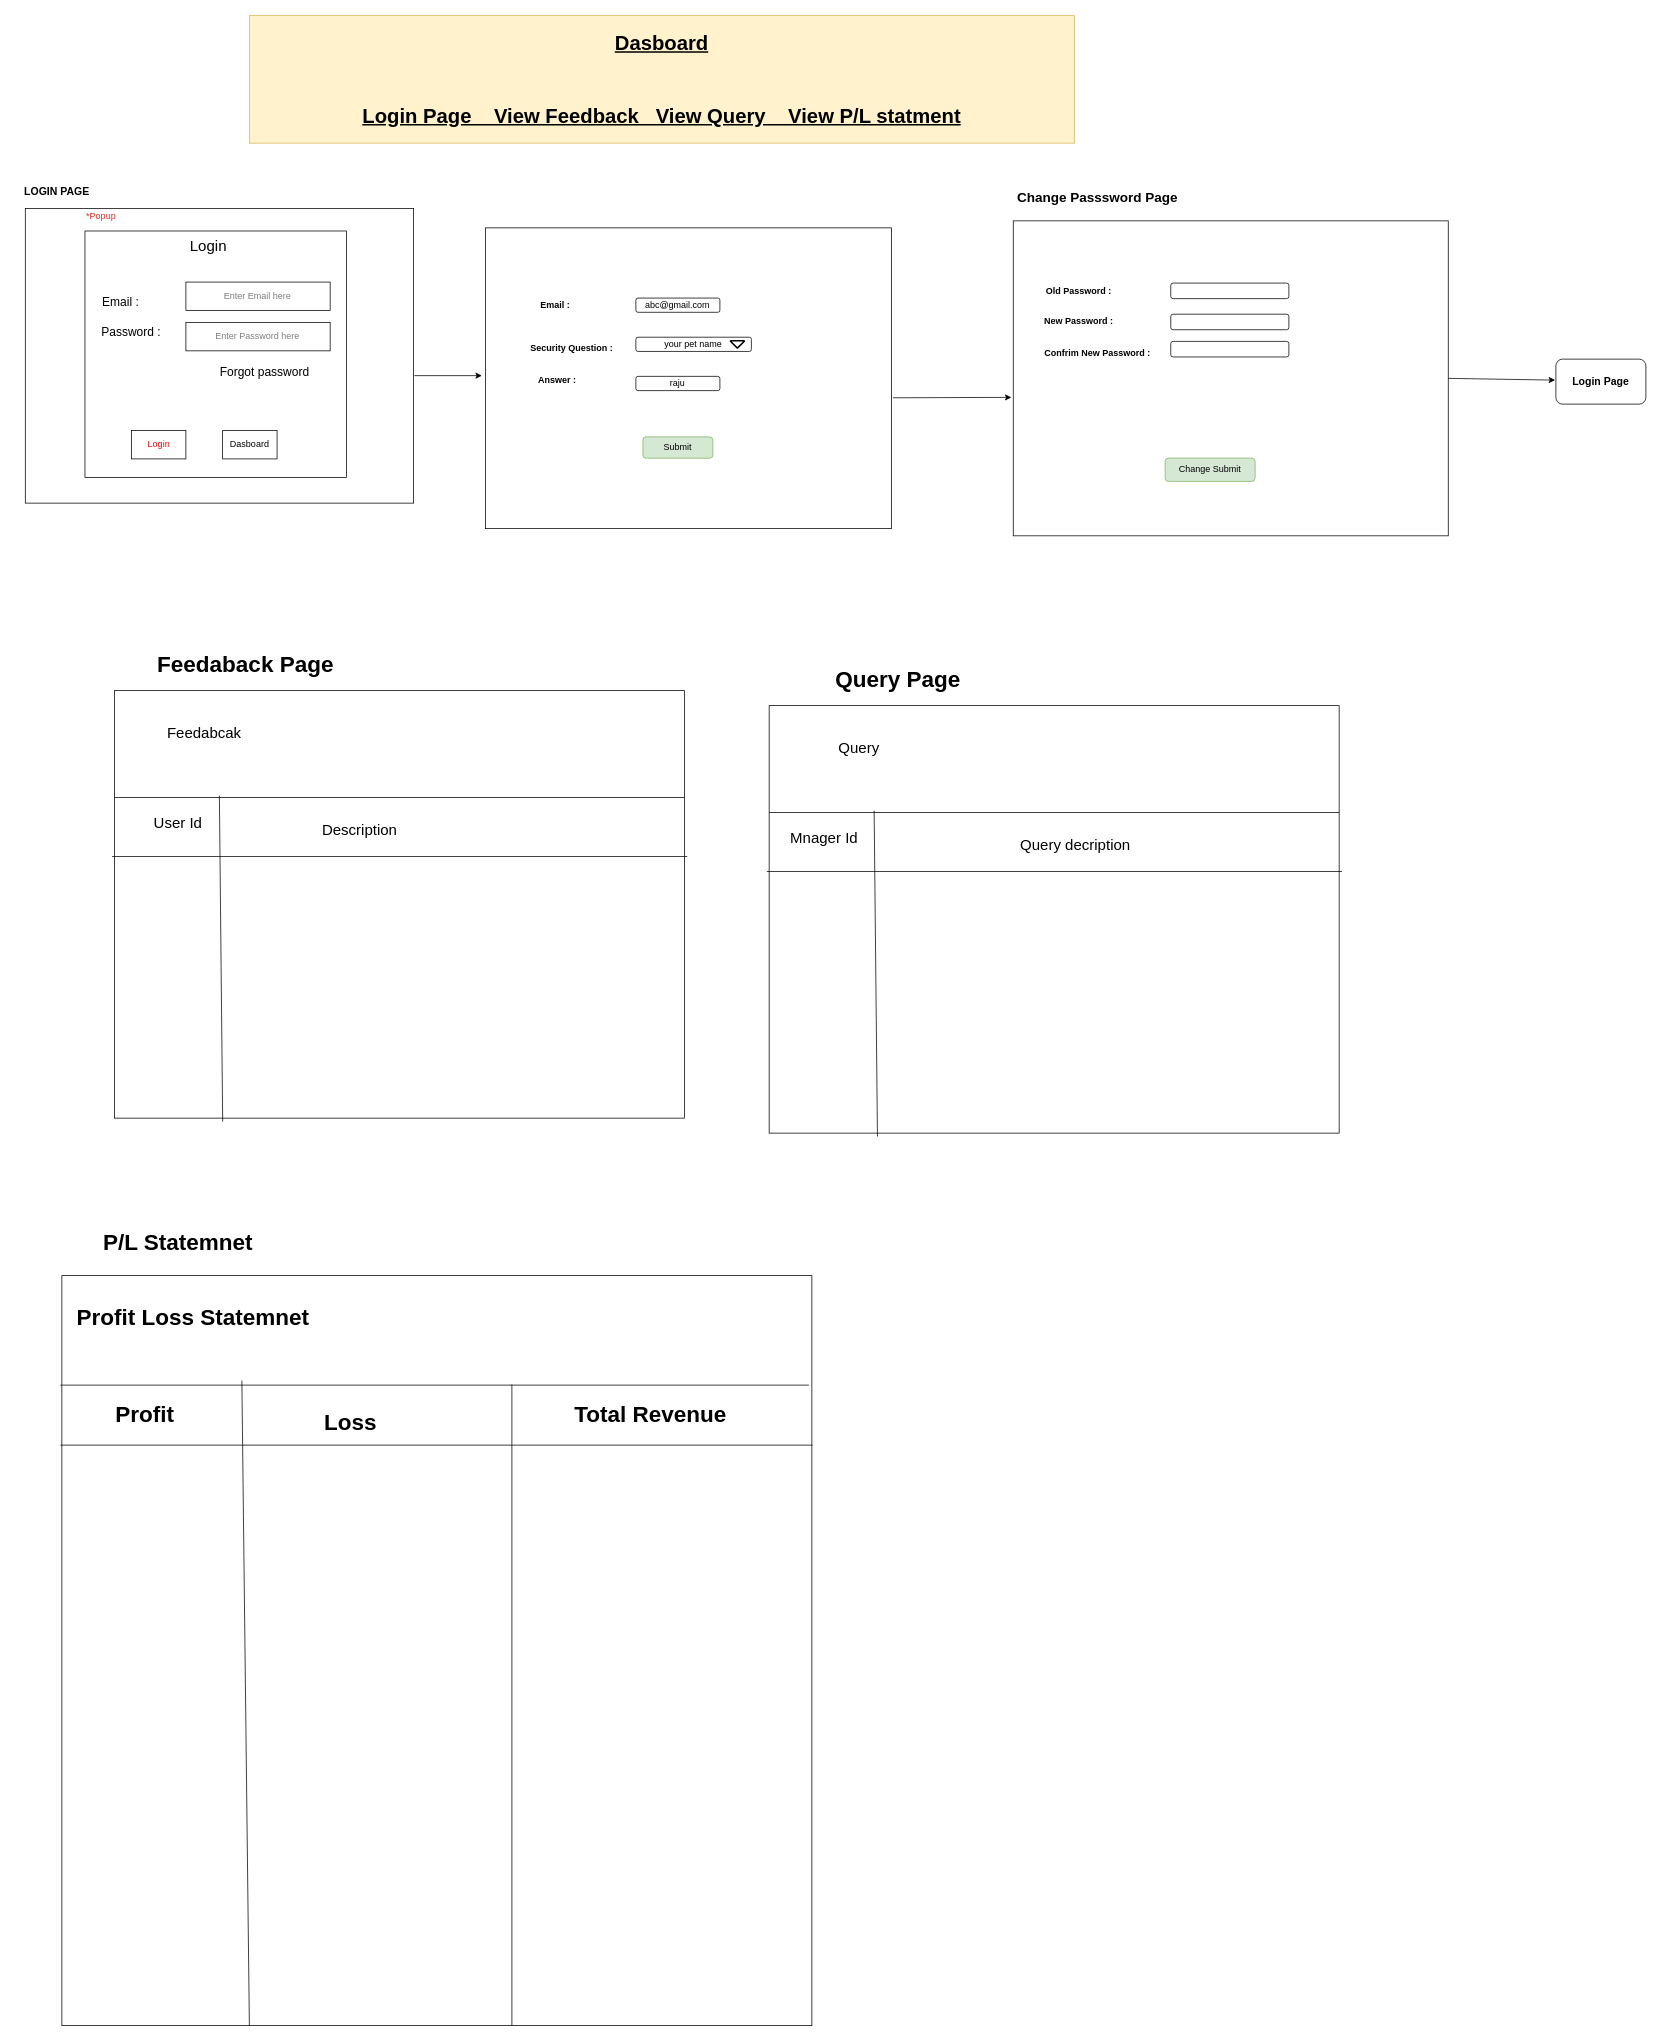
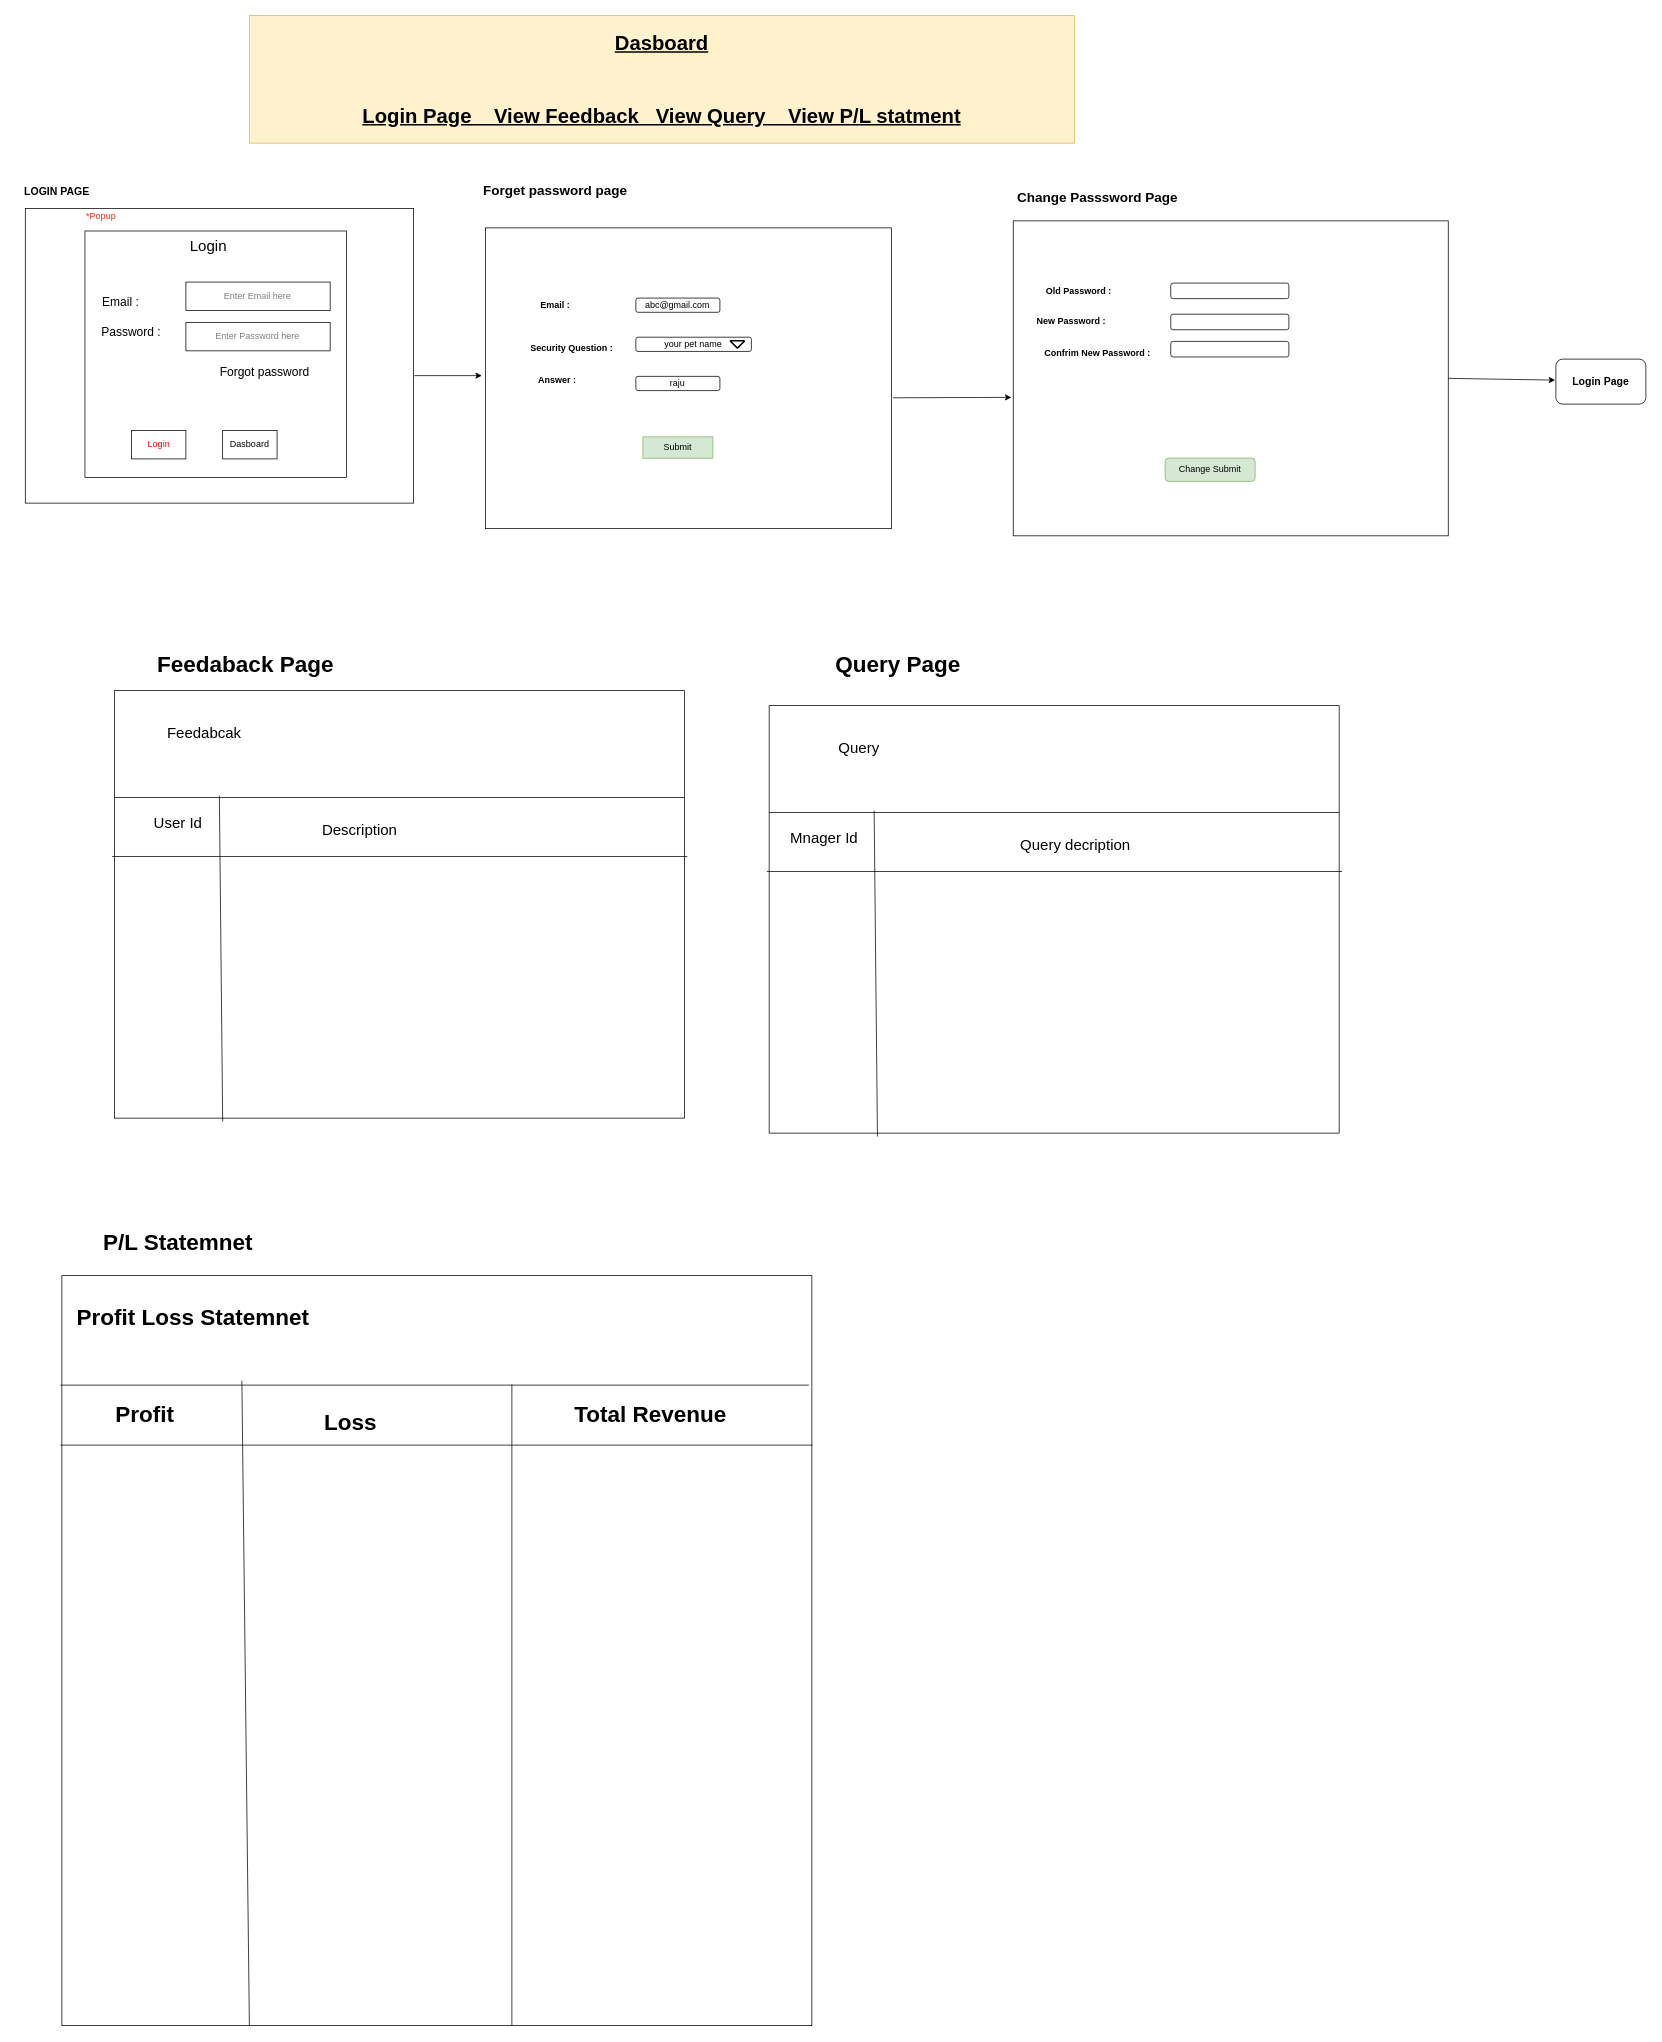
none -> (555, 191)
(1079, 322) -> (1071, 322)
(678, 447) -> (678, 447)
(898, 679) -> (898, 664)
